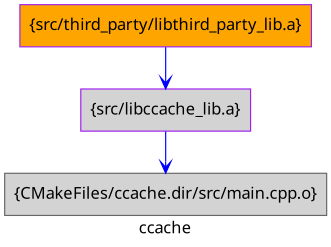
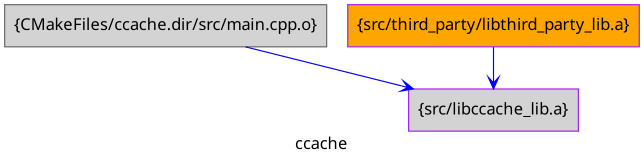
(166, 146) -> (324, 66)
